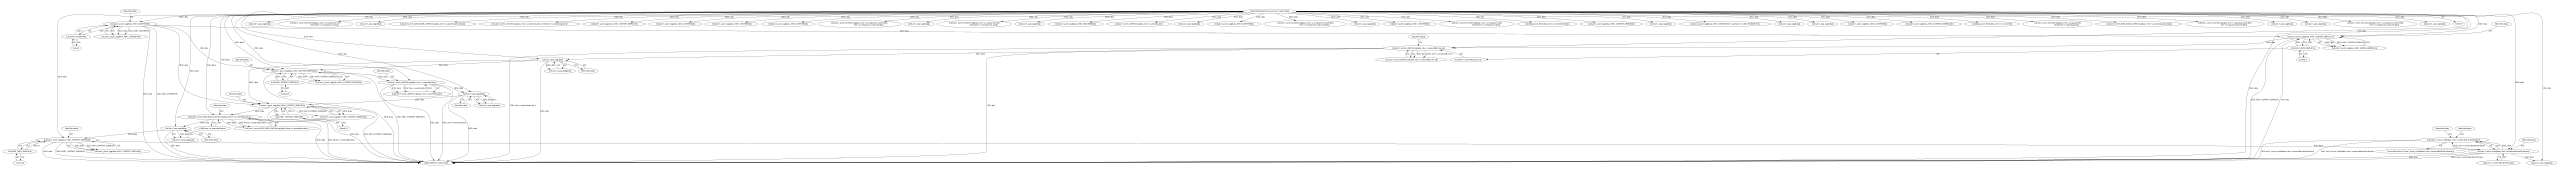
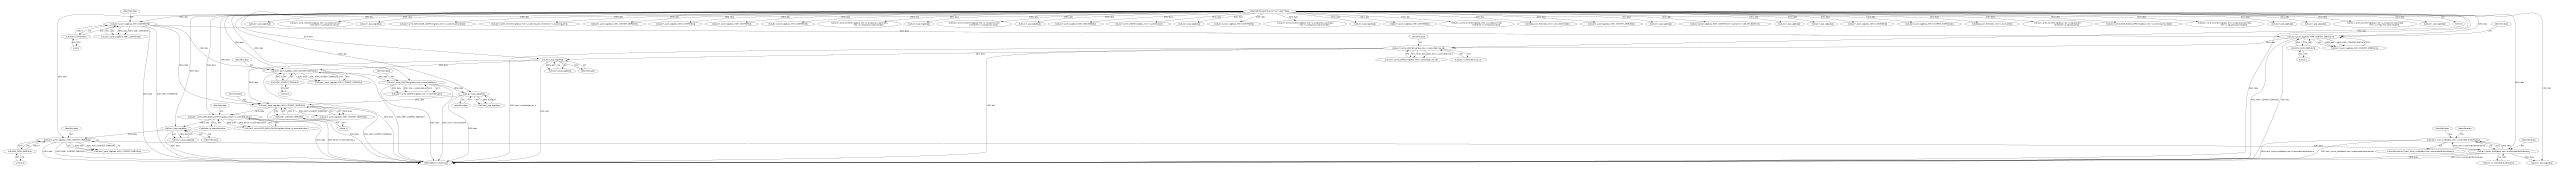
(2354, 48) -> (2354, 48)
(1887, 54) -> (1457, 51)
